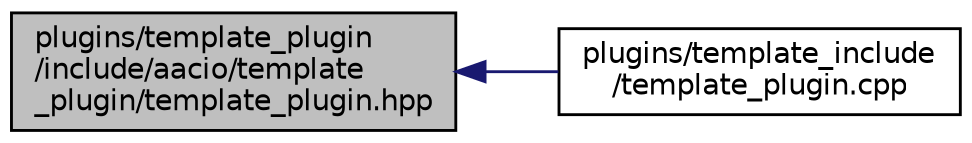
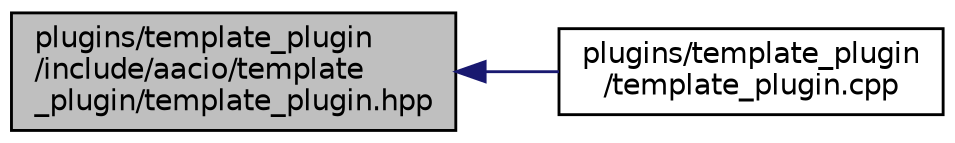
(760, 72) -> (751, 72)
